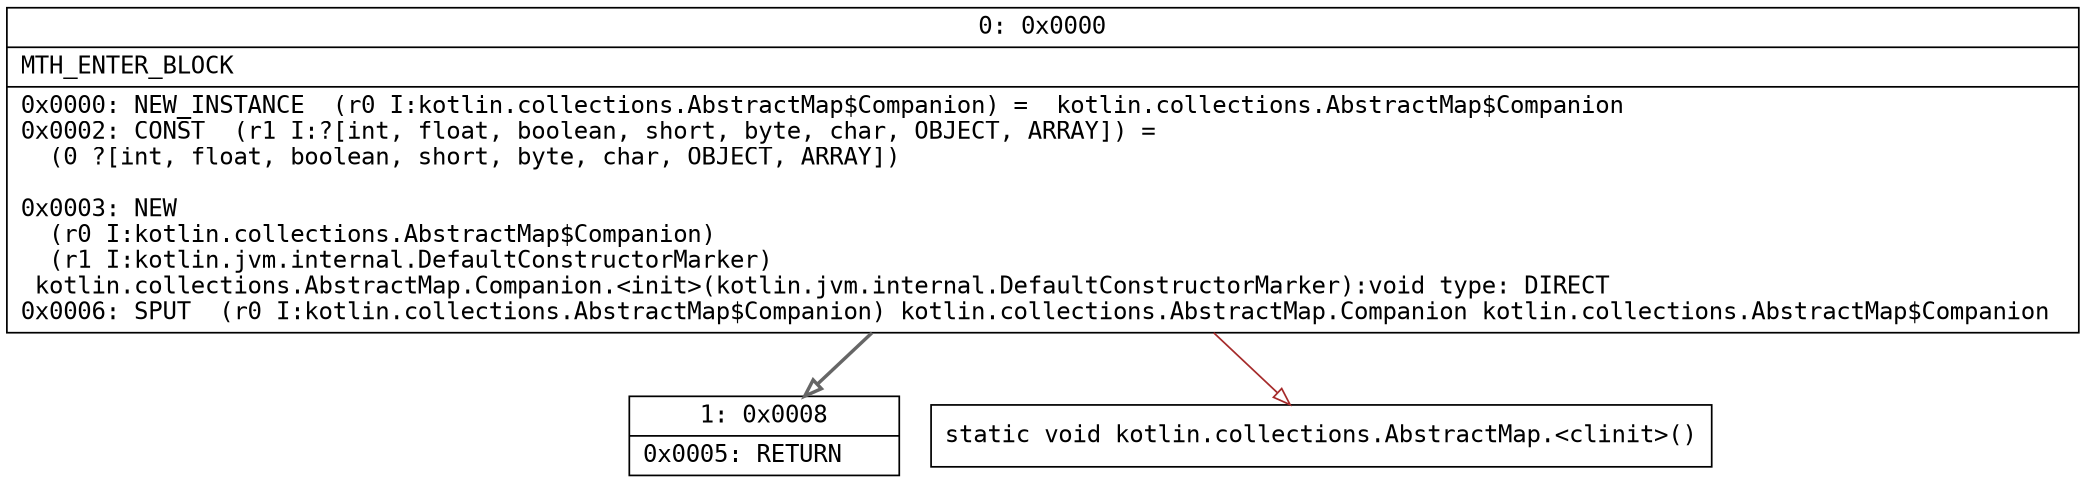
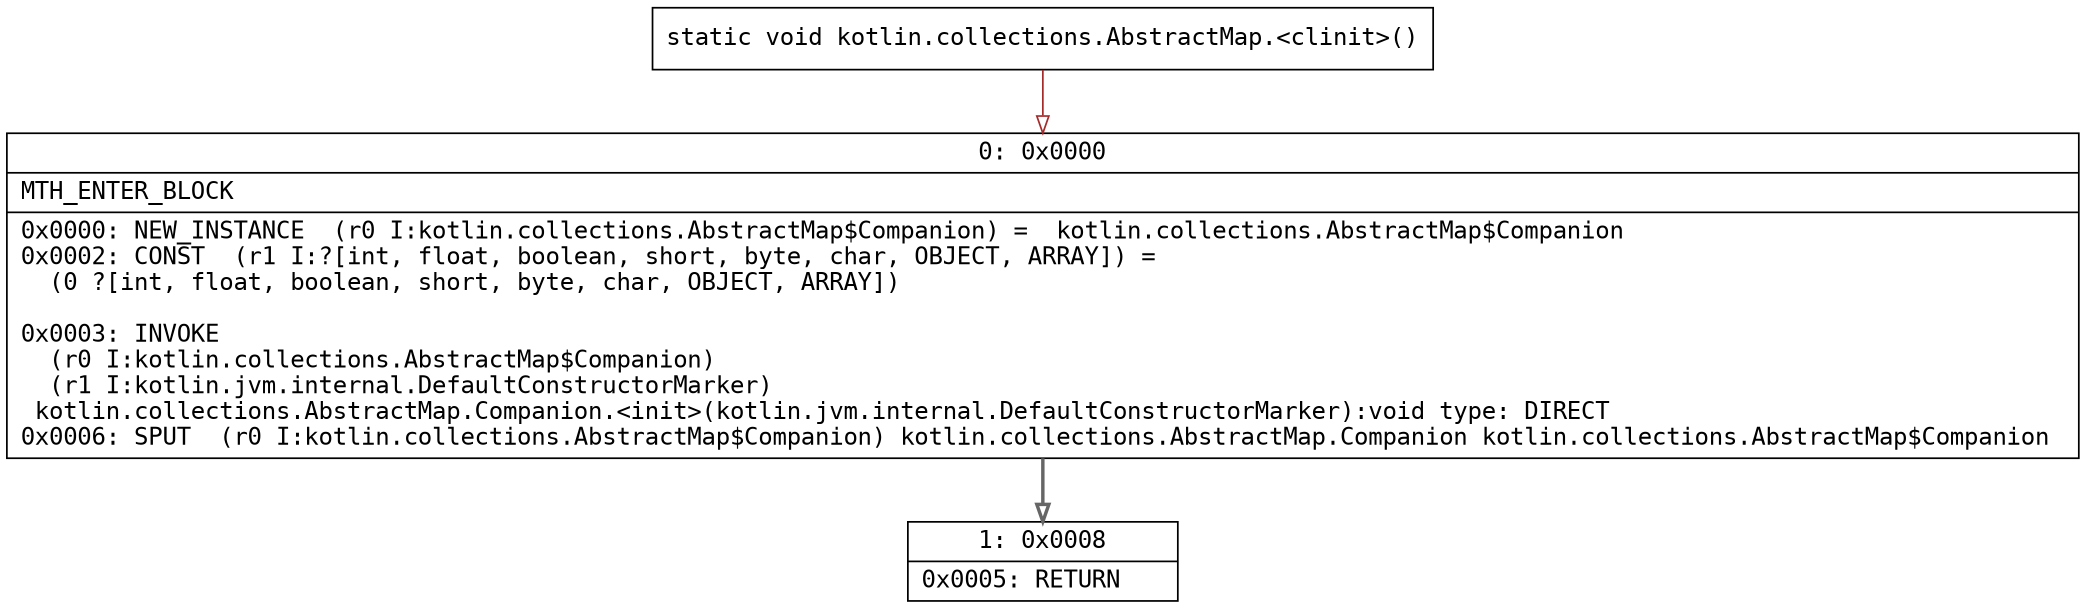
(113, 209) -> (135, 334)
(1245, 363) -> (1043, 93)
